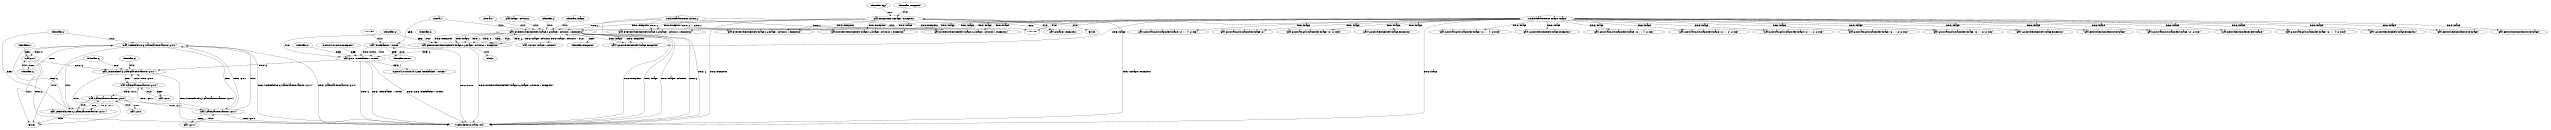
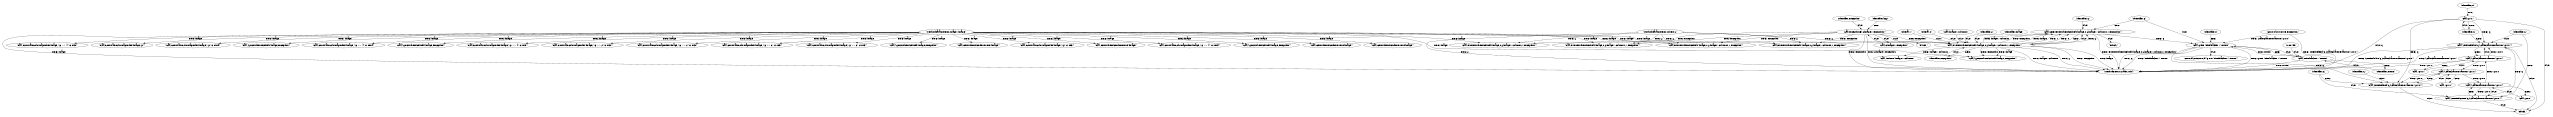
(1032, 25) -> (1887, 39)
(410, 27) -> (2266, 49)
(1032, 32) -> none
(71, 46) -> (2480, 29)
(354, 52) -> (2270, 39)
(397, 65) -> (2214, 52)
(38, 92) -> (2379, 45)
(233, 121) -> (2270, 68)
